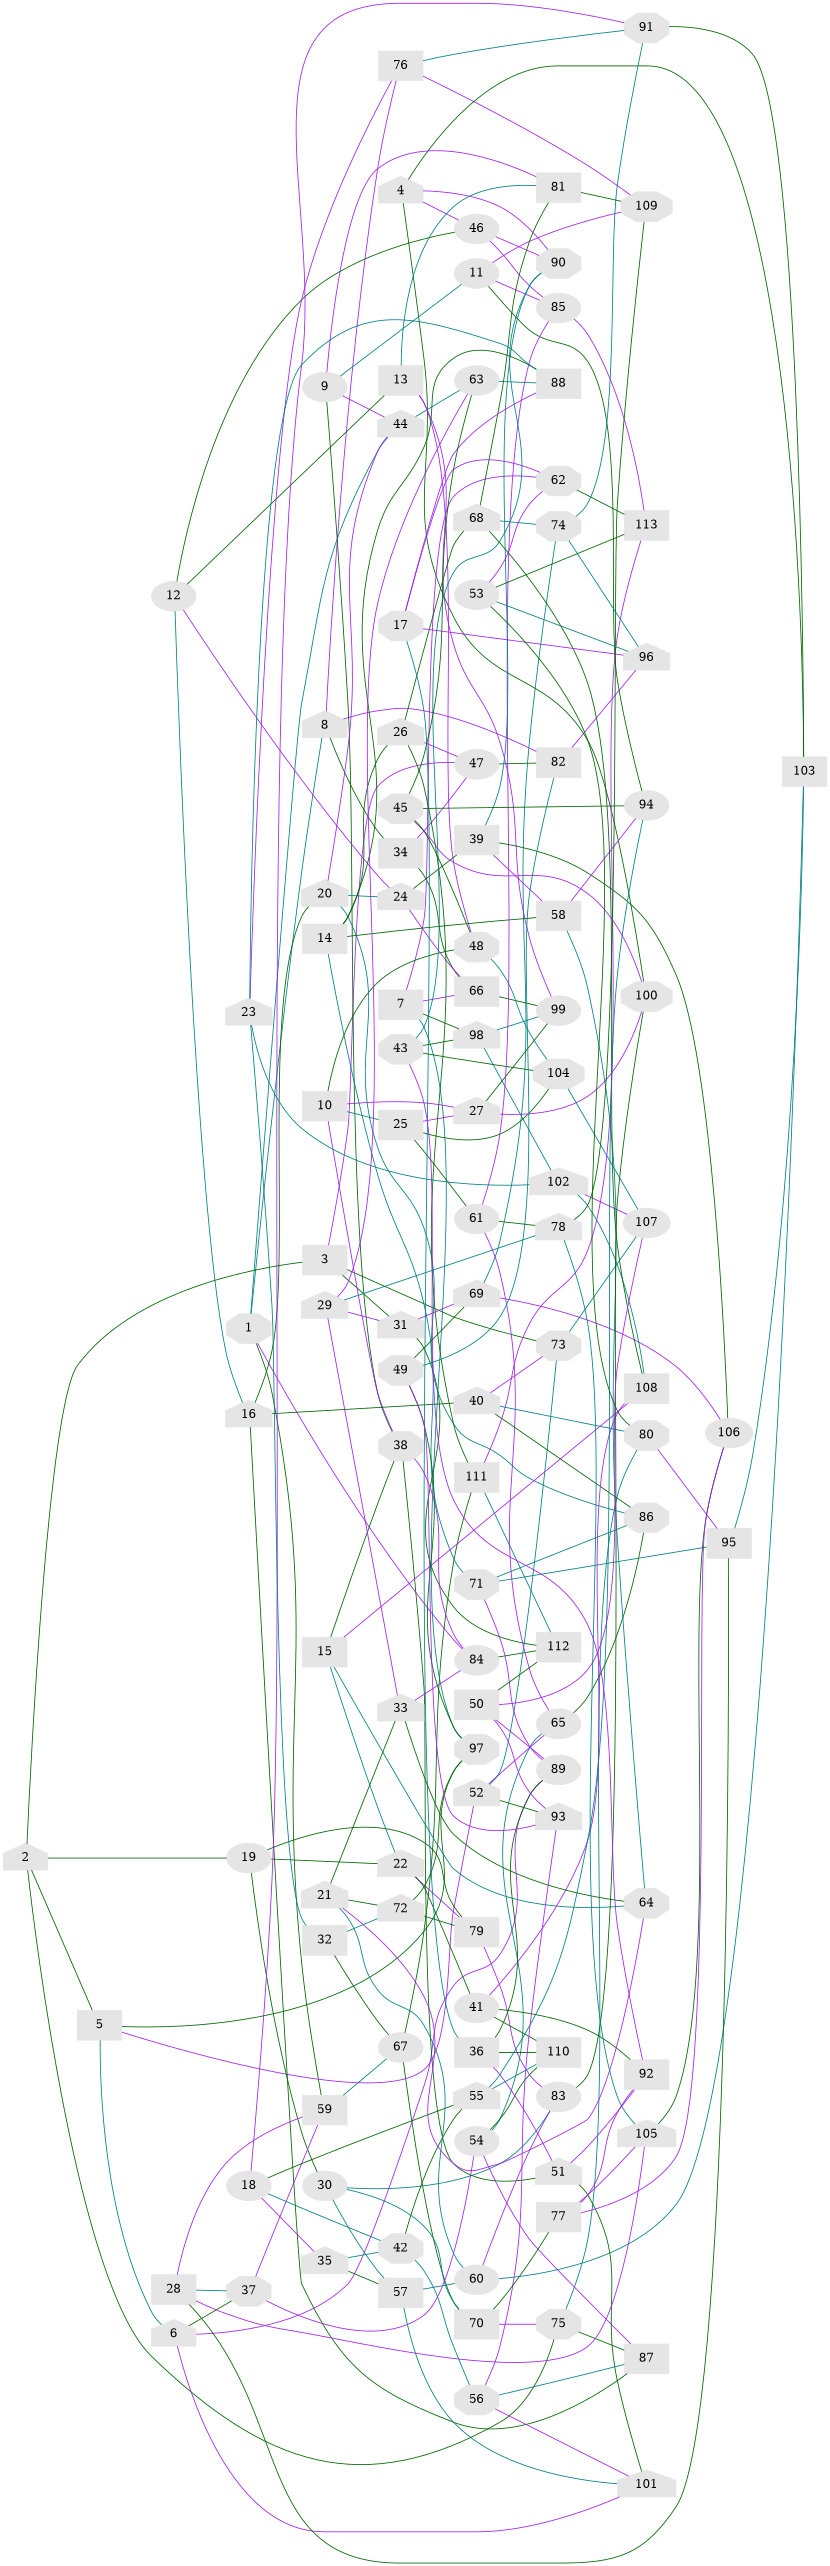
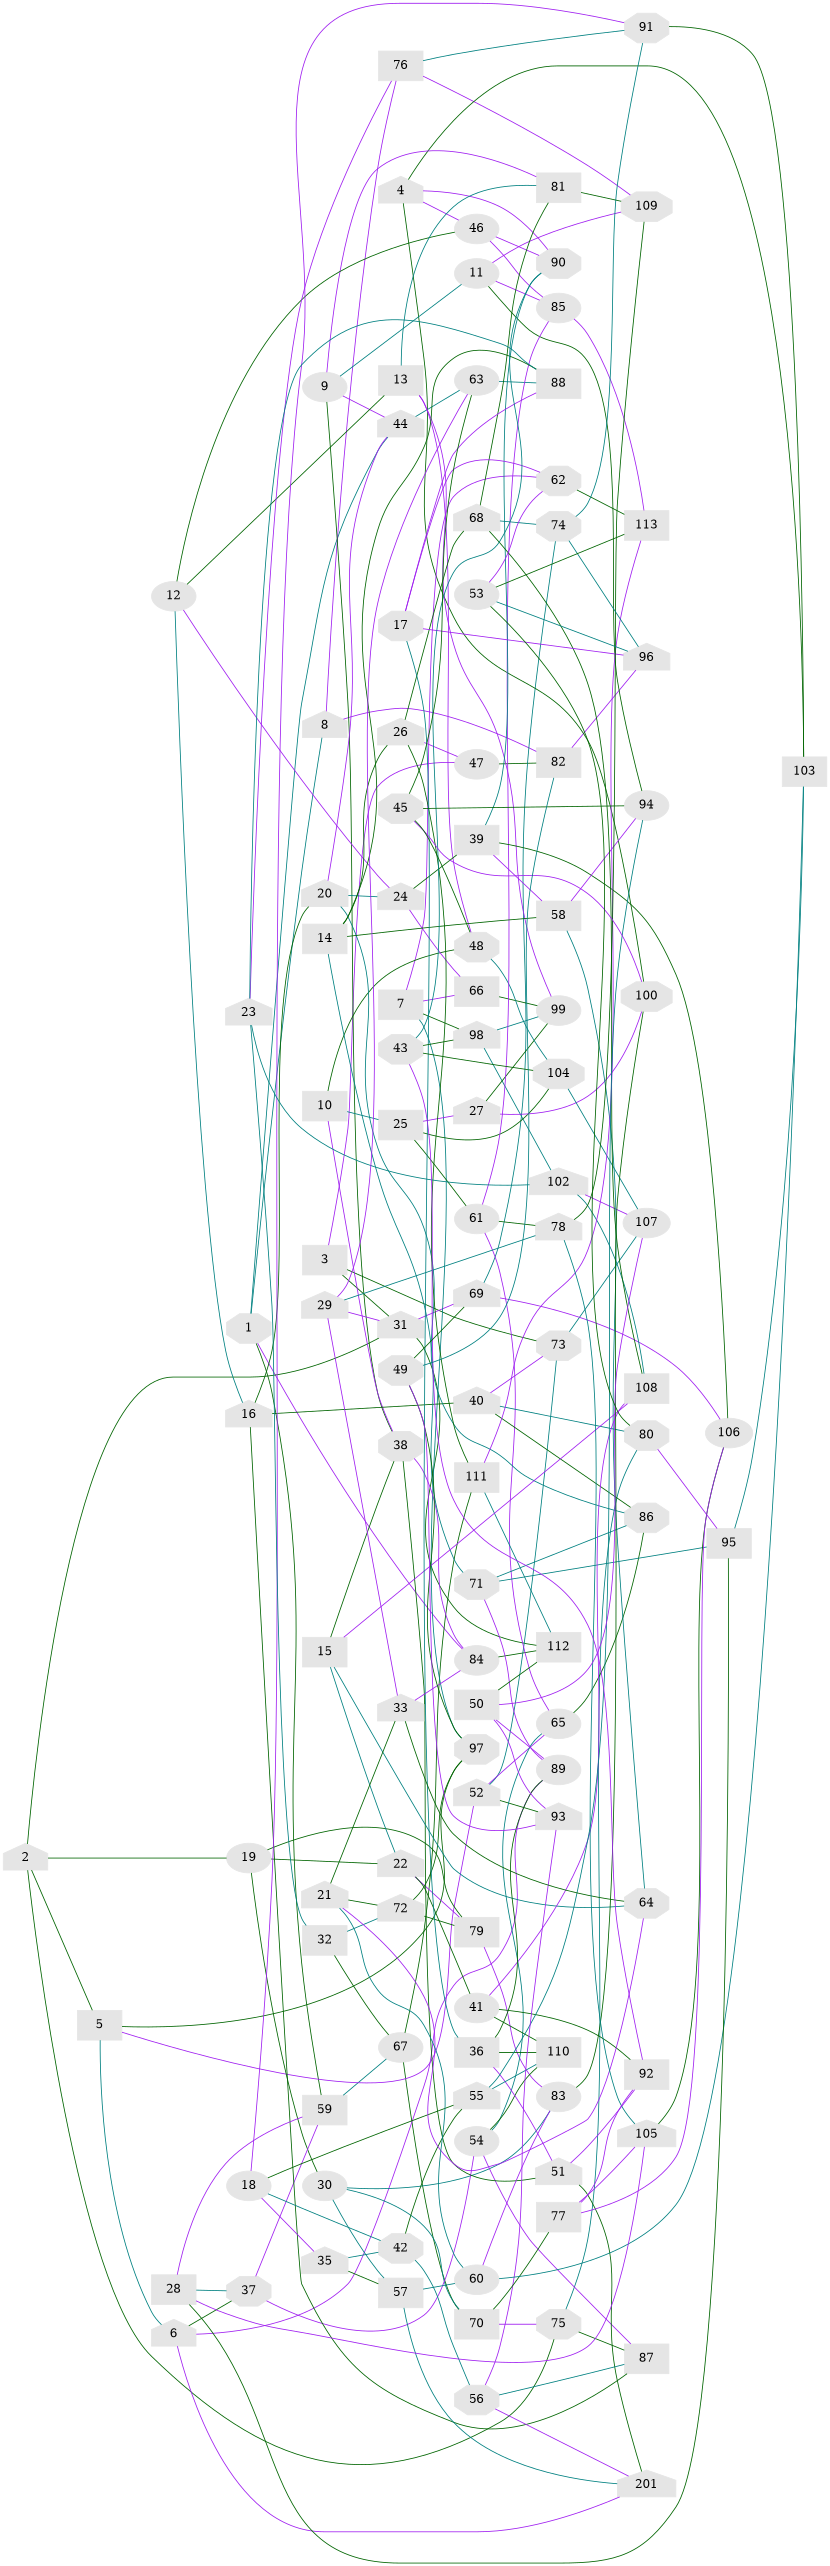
(401, 853) -> none
(401, 1102) -> none
(54, 1477) -> (90, 1490)
(647, 2485) -> (647, 2485)
